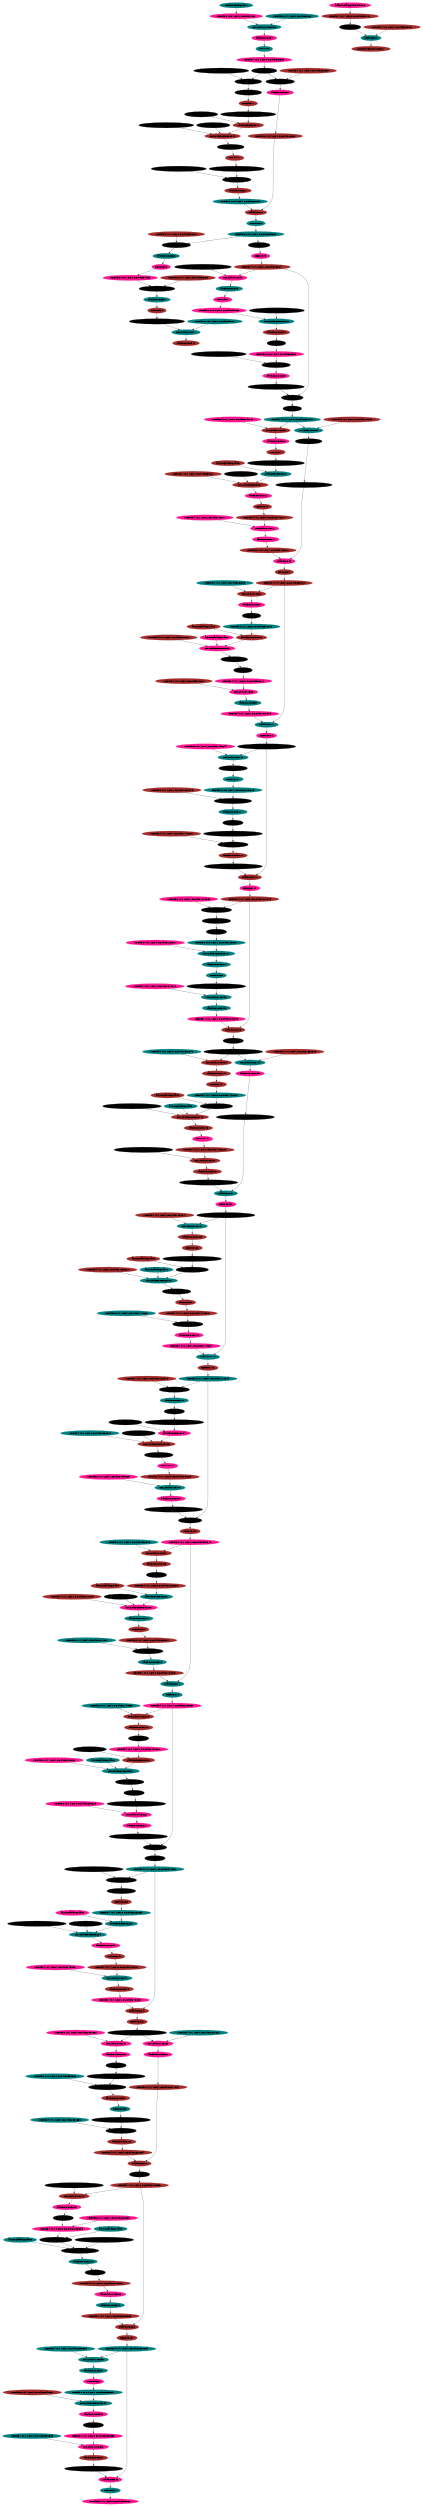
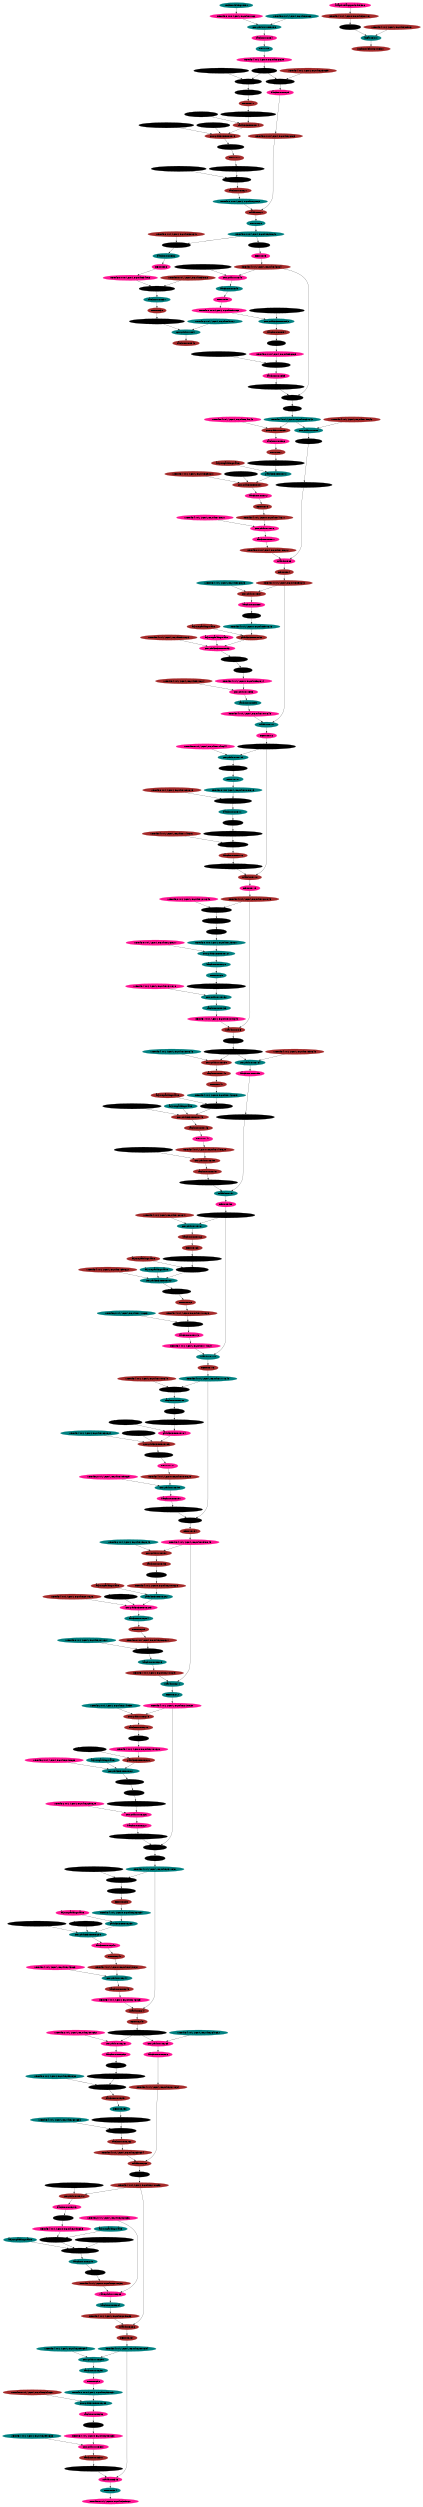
(86, 2223) -> (138, 2255)
